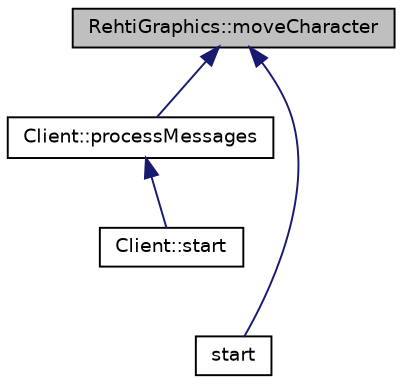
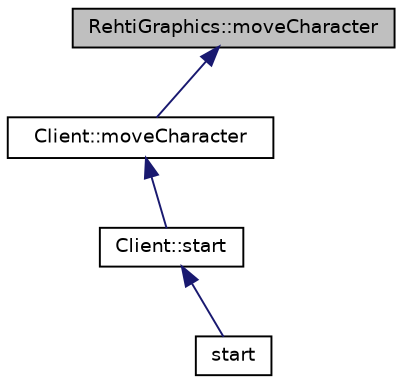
(141, 138) -> (141, 138)
(295, 200) -> (208, 310)
